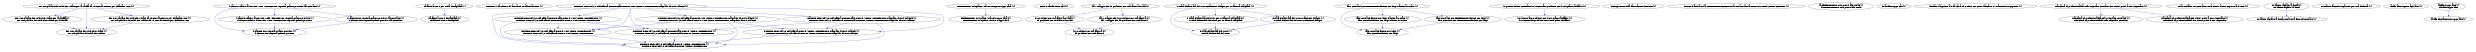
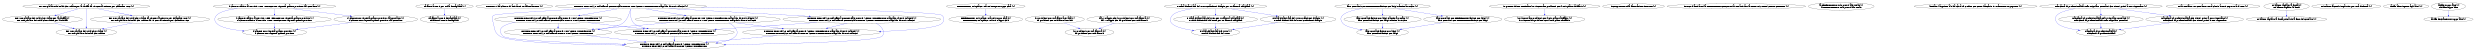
(1054, 6) -> none
(1120, 6) -> none
(1894, 6) -> none
none -> (2101, 32)
